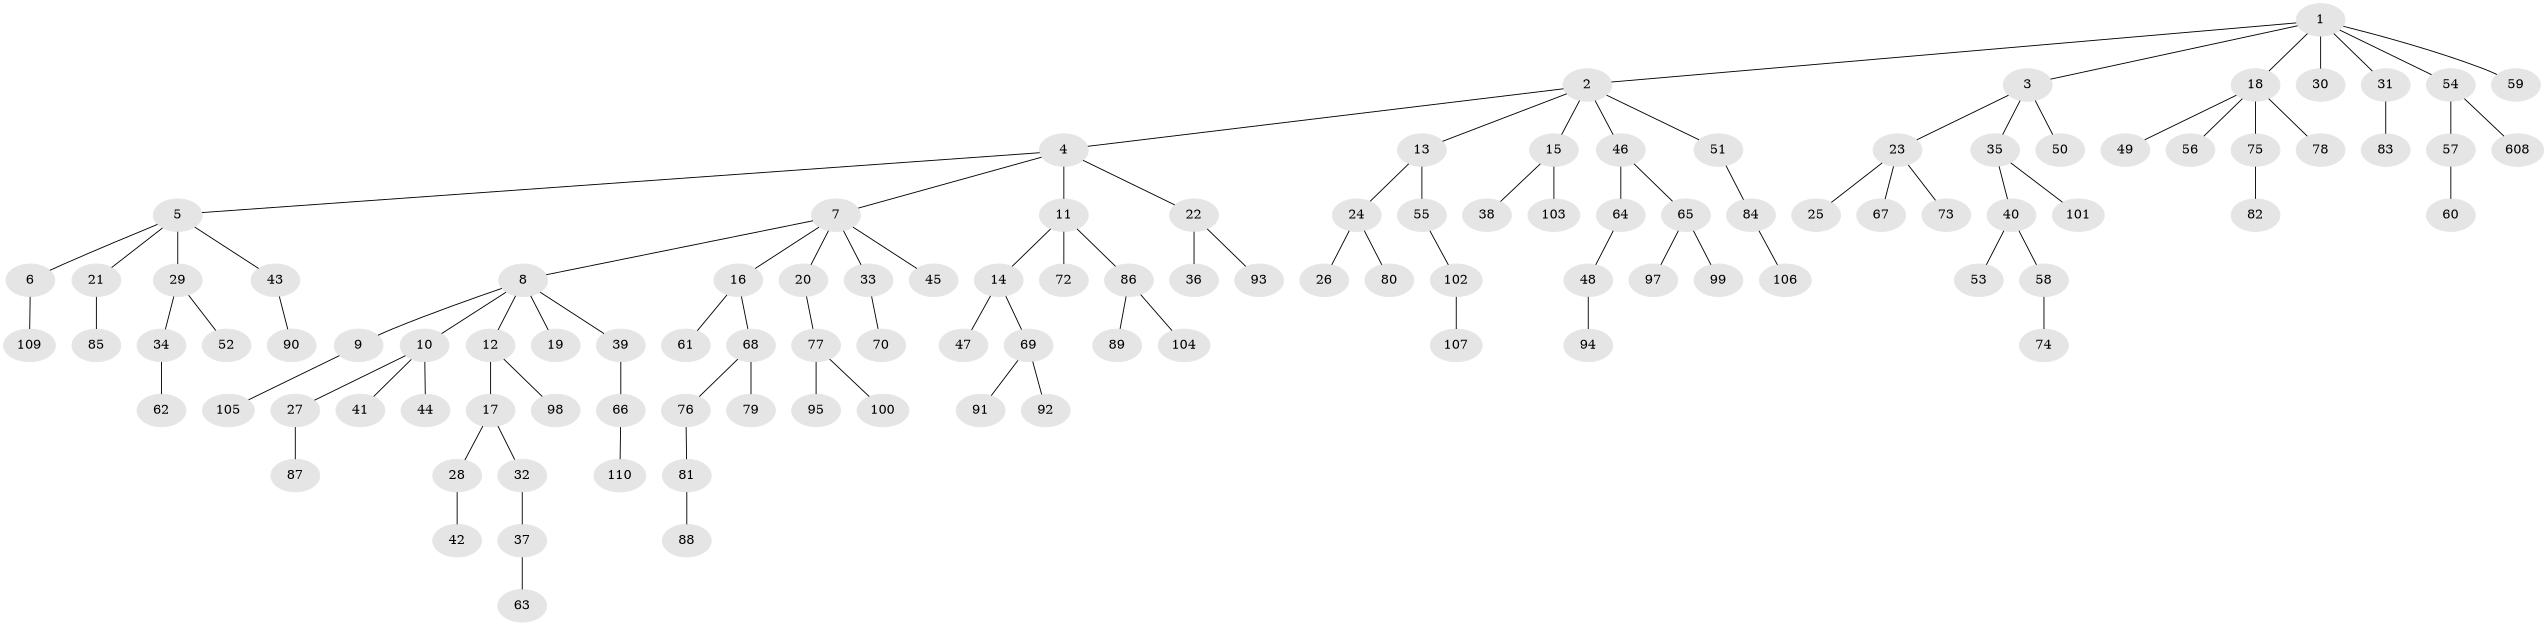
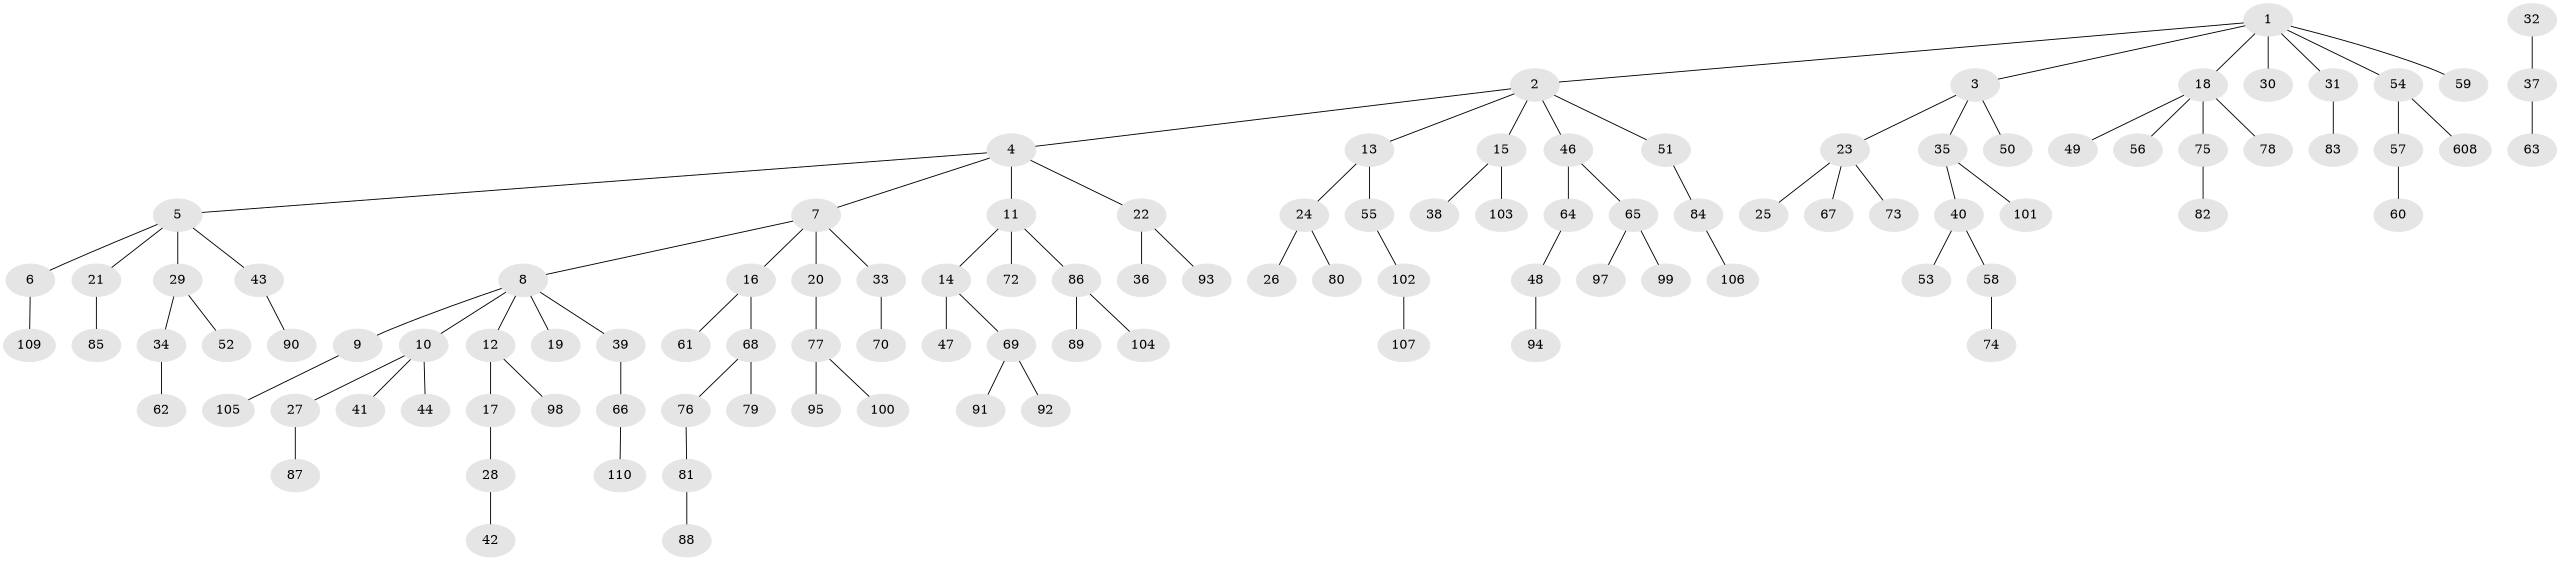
(934, 280) -> none
(506, 443) -> none
